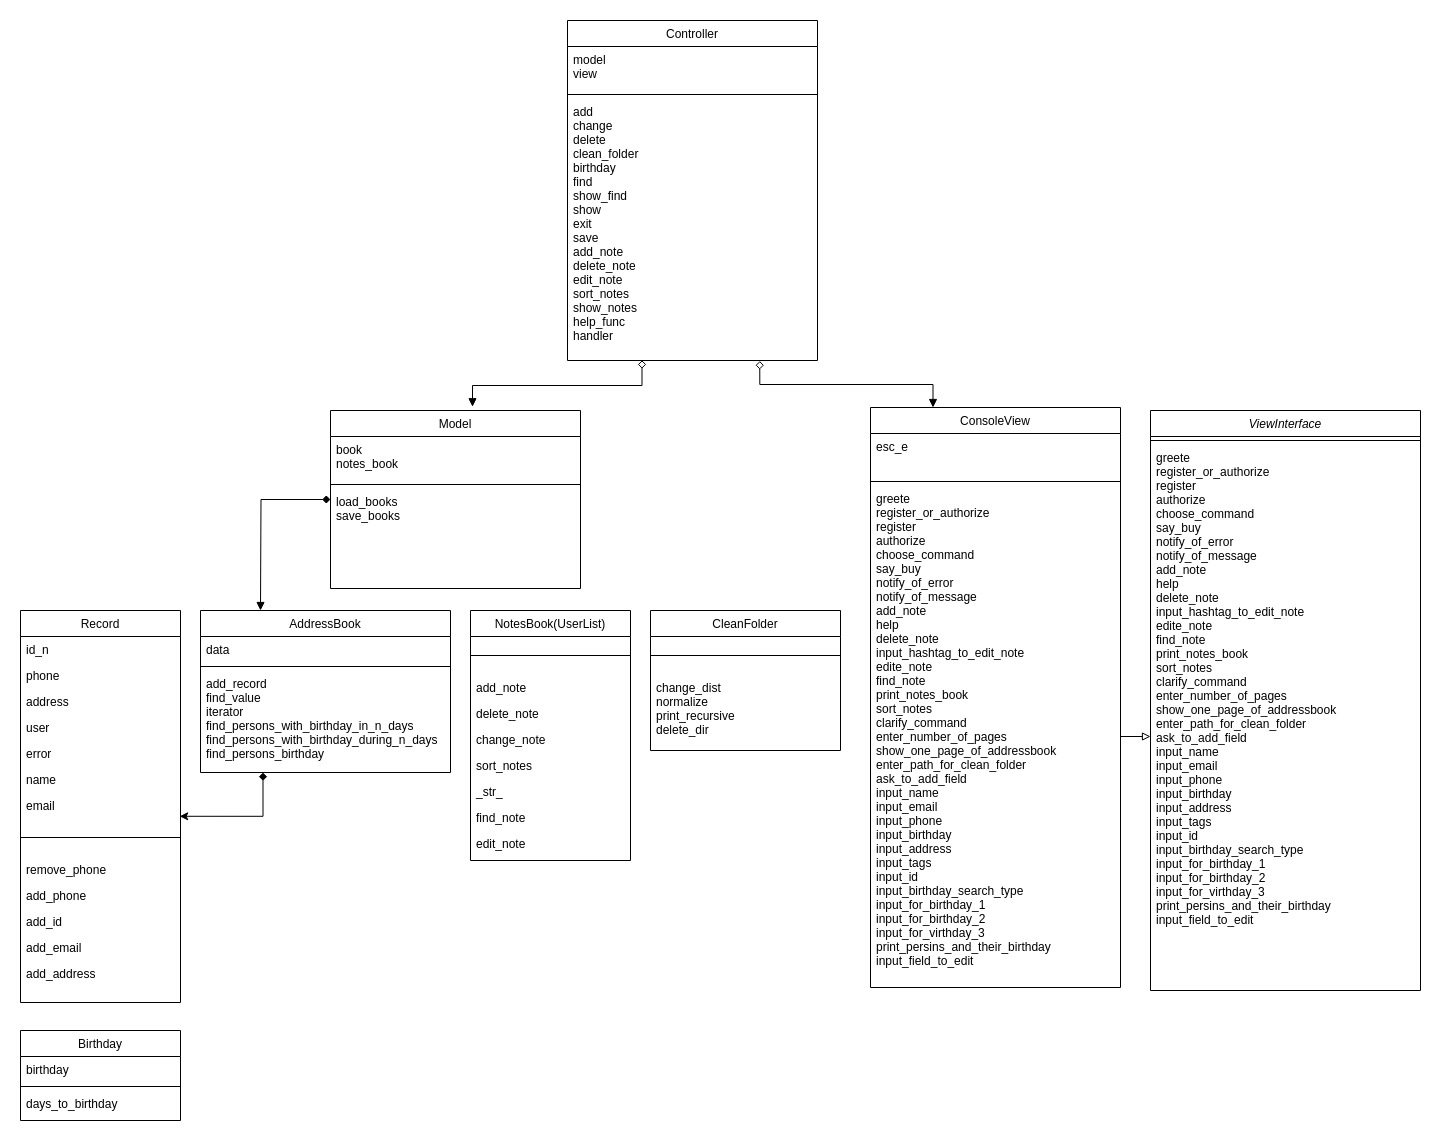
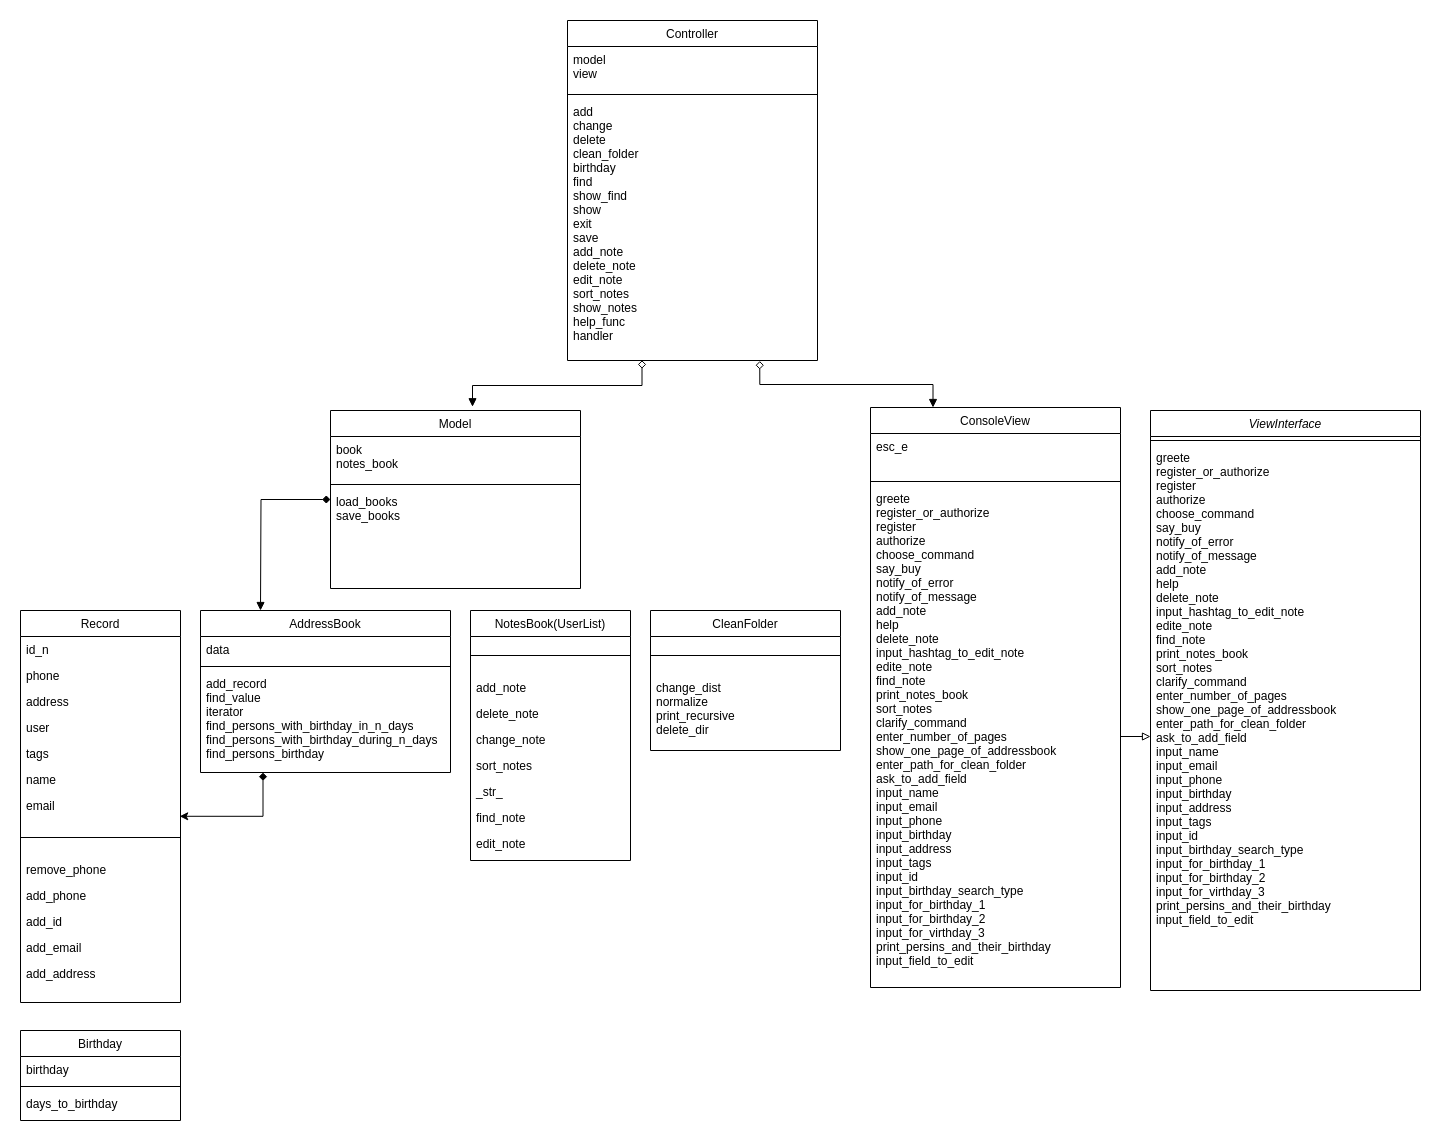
(43, 754) -> (39, 754)
